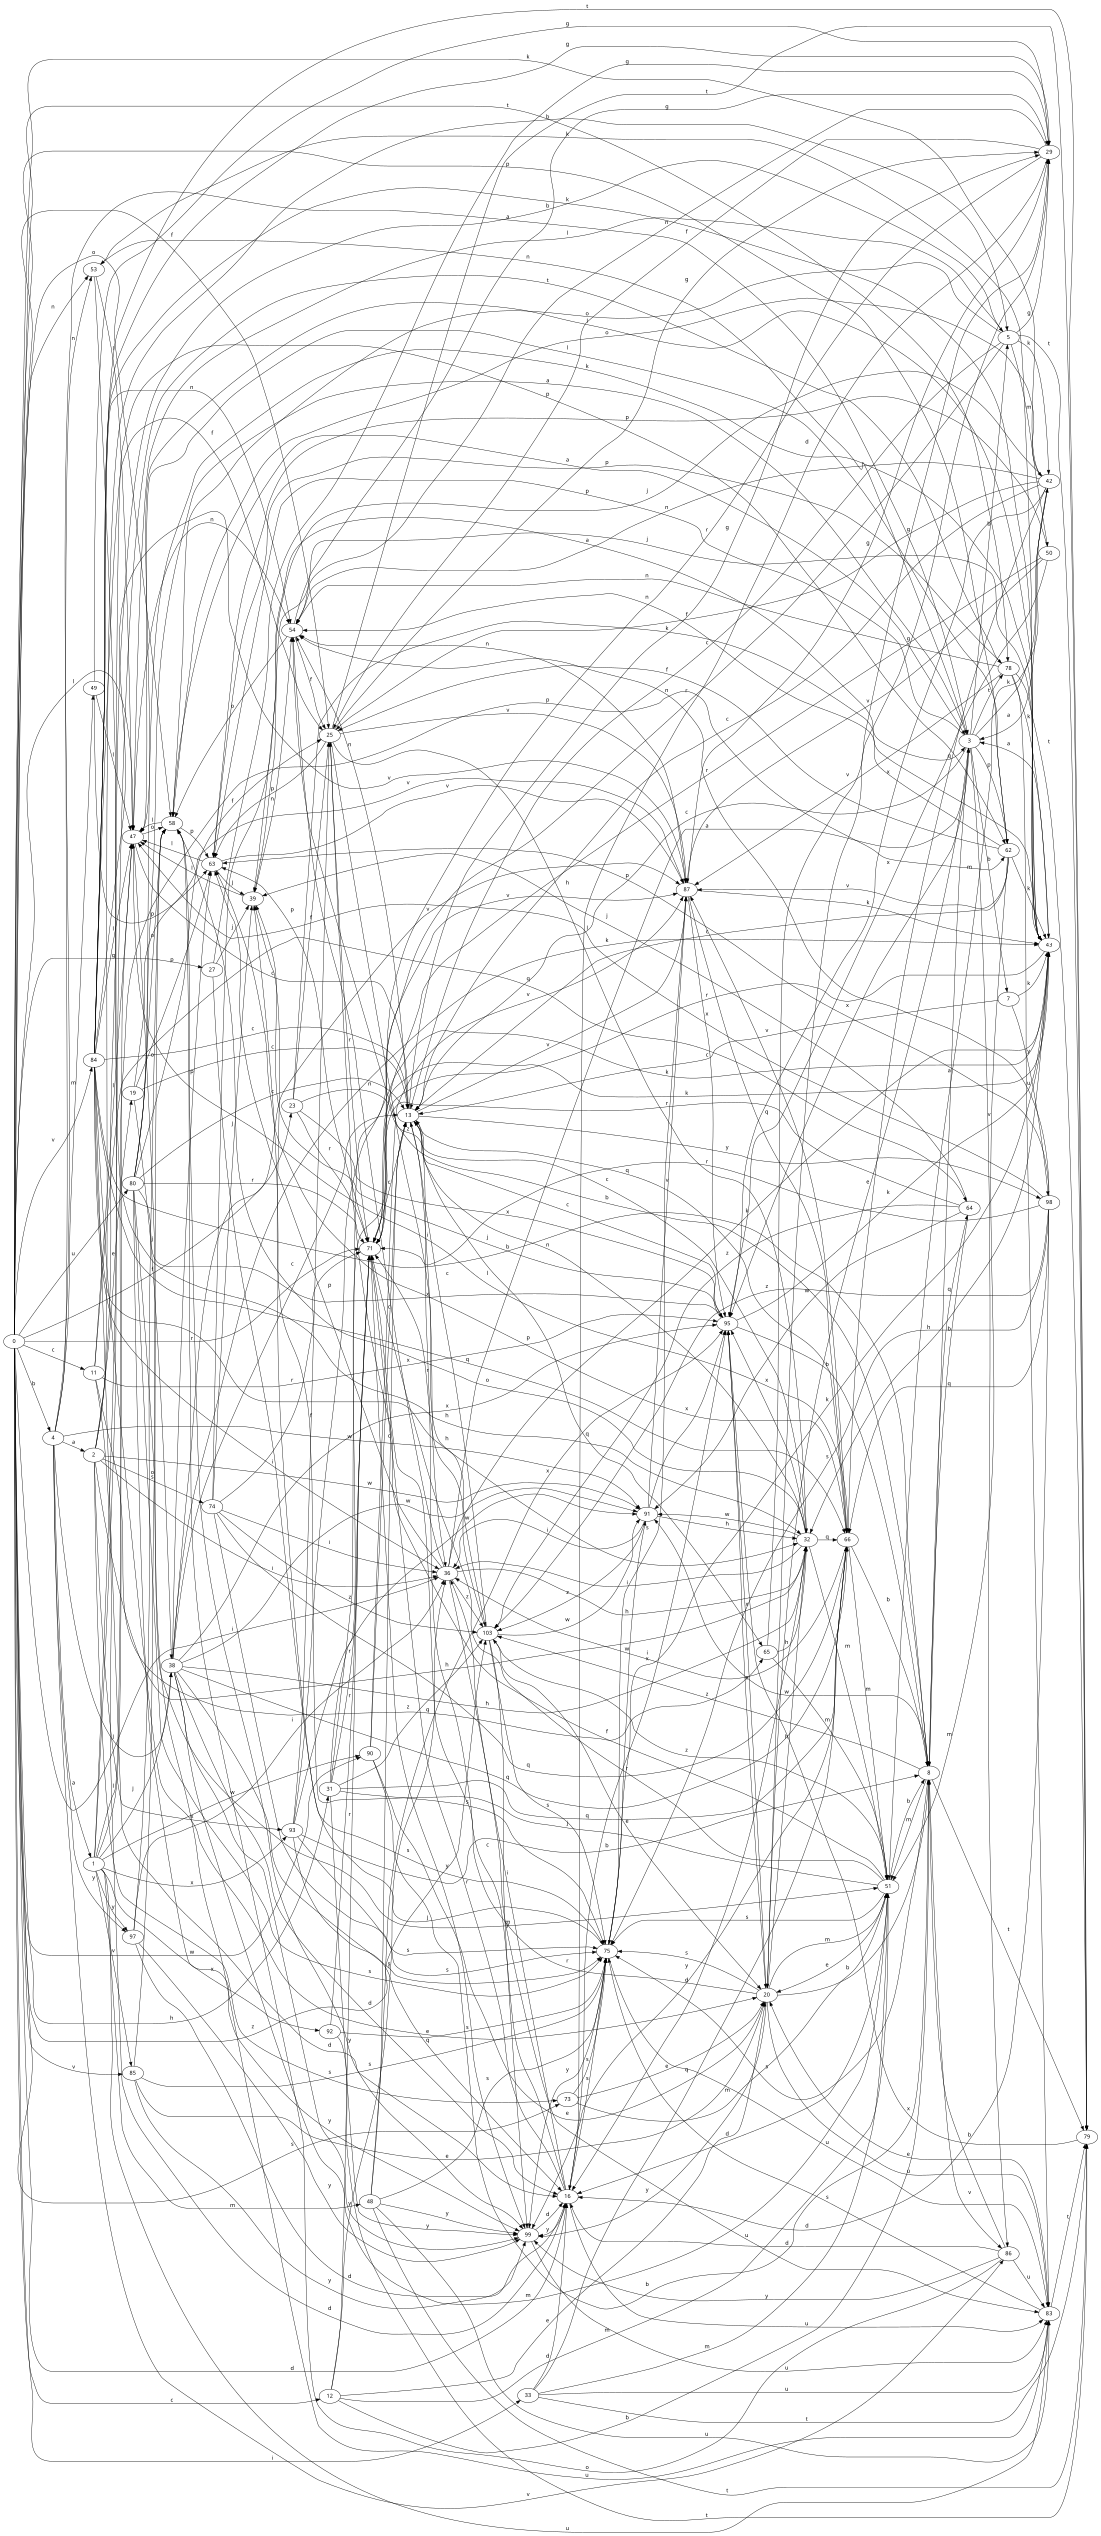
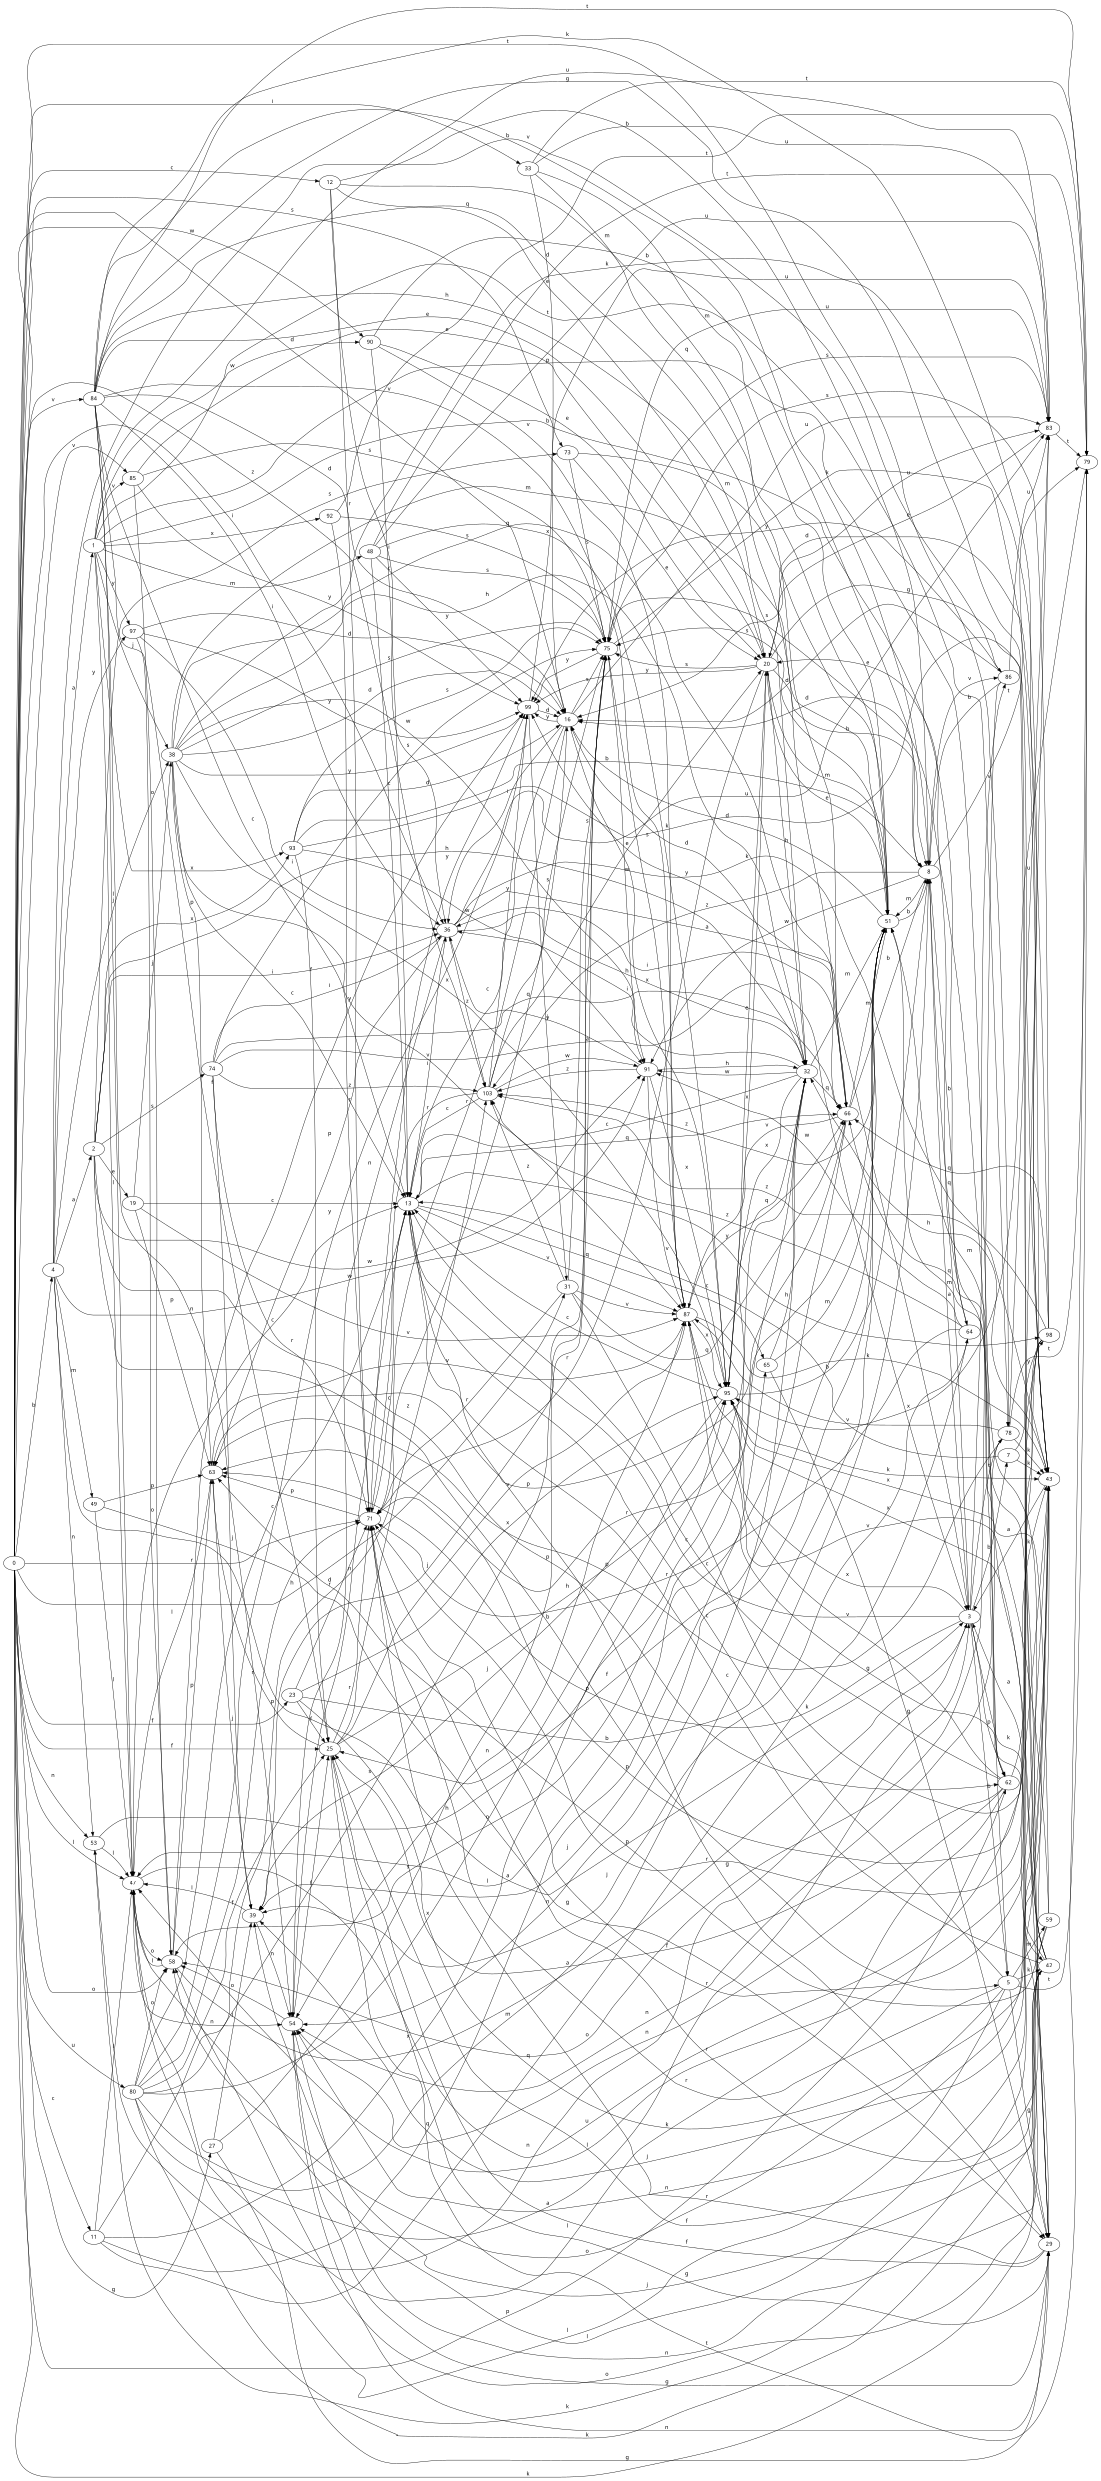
(1049, 553) -> (1049, 1920)
(428, 2040) -> (428, 783)
(350, 2126) -> (543, 982)
